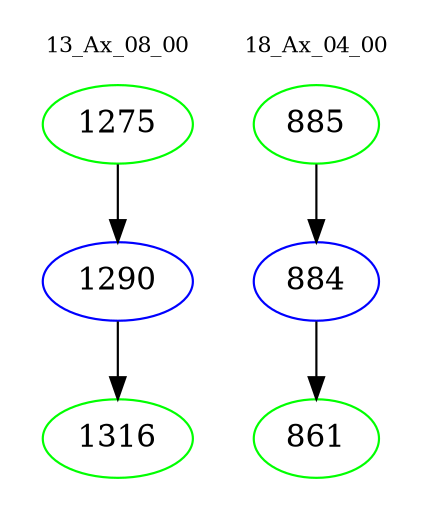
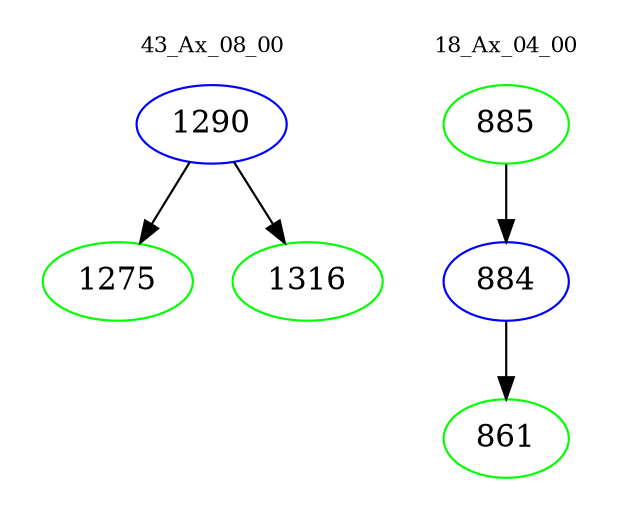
(118, 47) -> (213, 47)
(118, 192) -> (171, 193)
